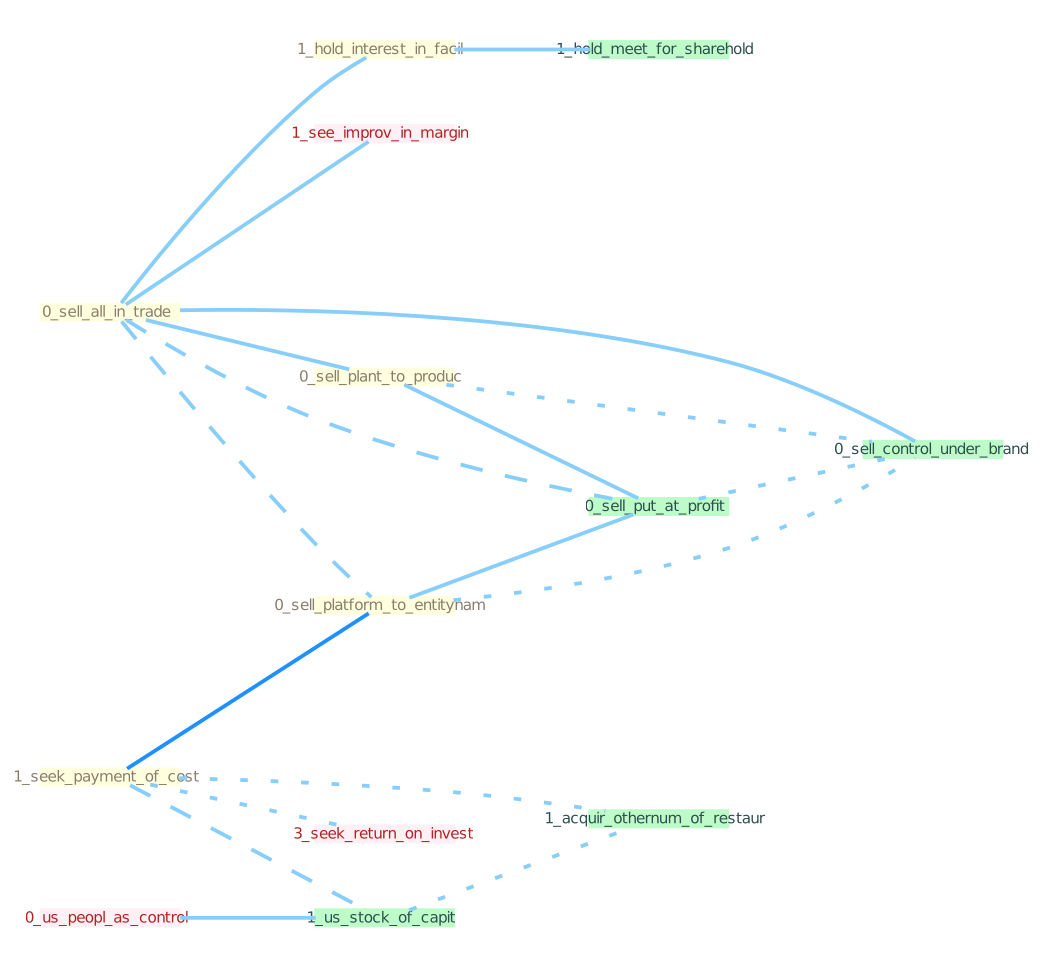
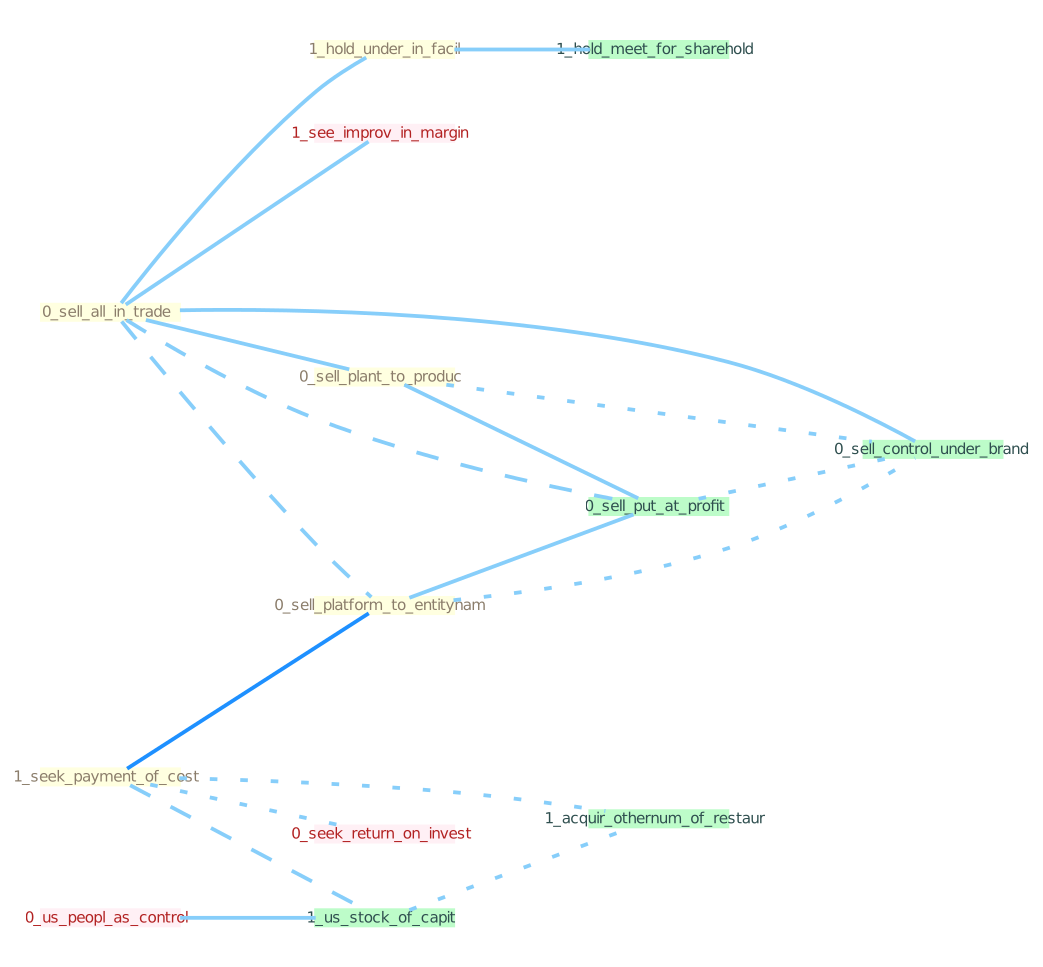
(385, 50) -> (385, 50)
(385, 834) -> (385, 834)
